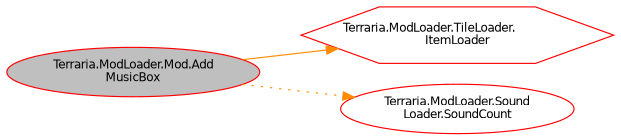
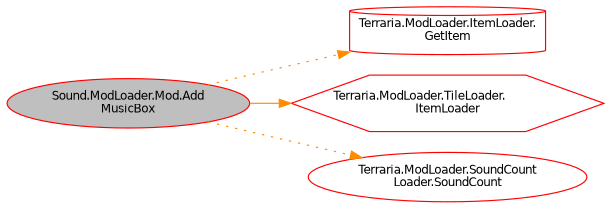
none -> (448, 31)
(133, 72) -> (128, 103)
(457, 109) -> (448, 177)
